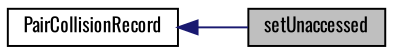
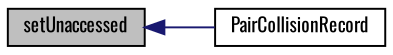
(223, 27) -> (190, 27)
